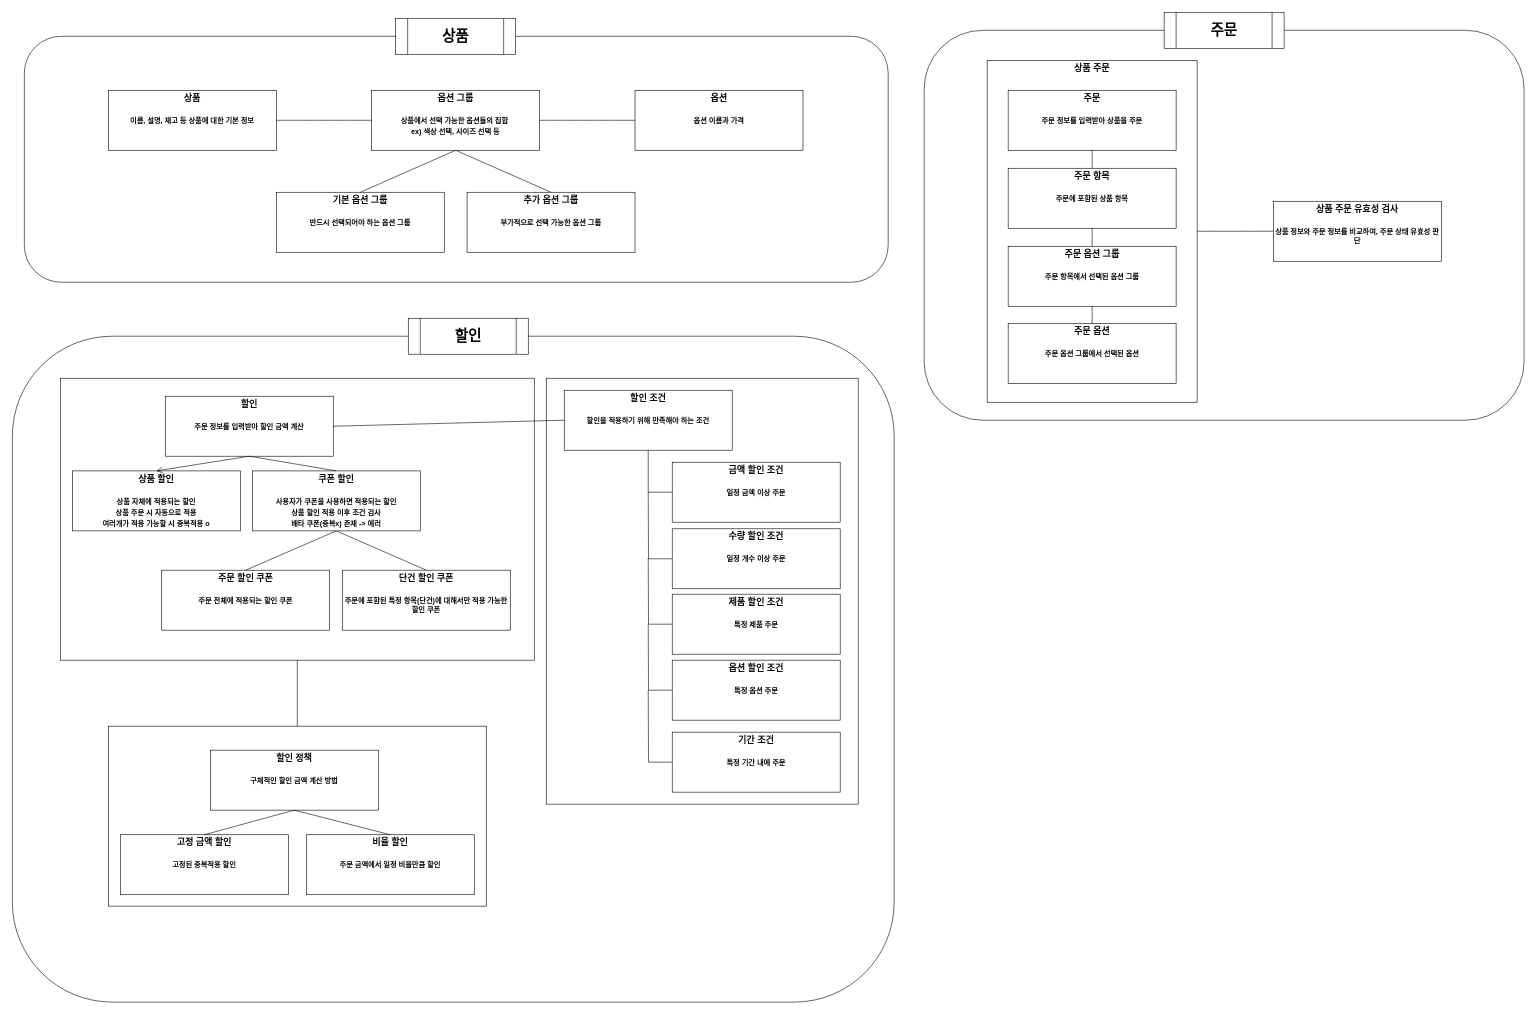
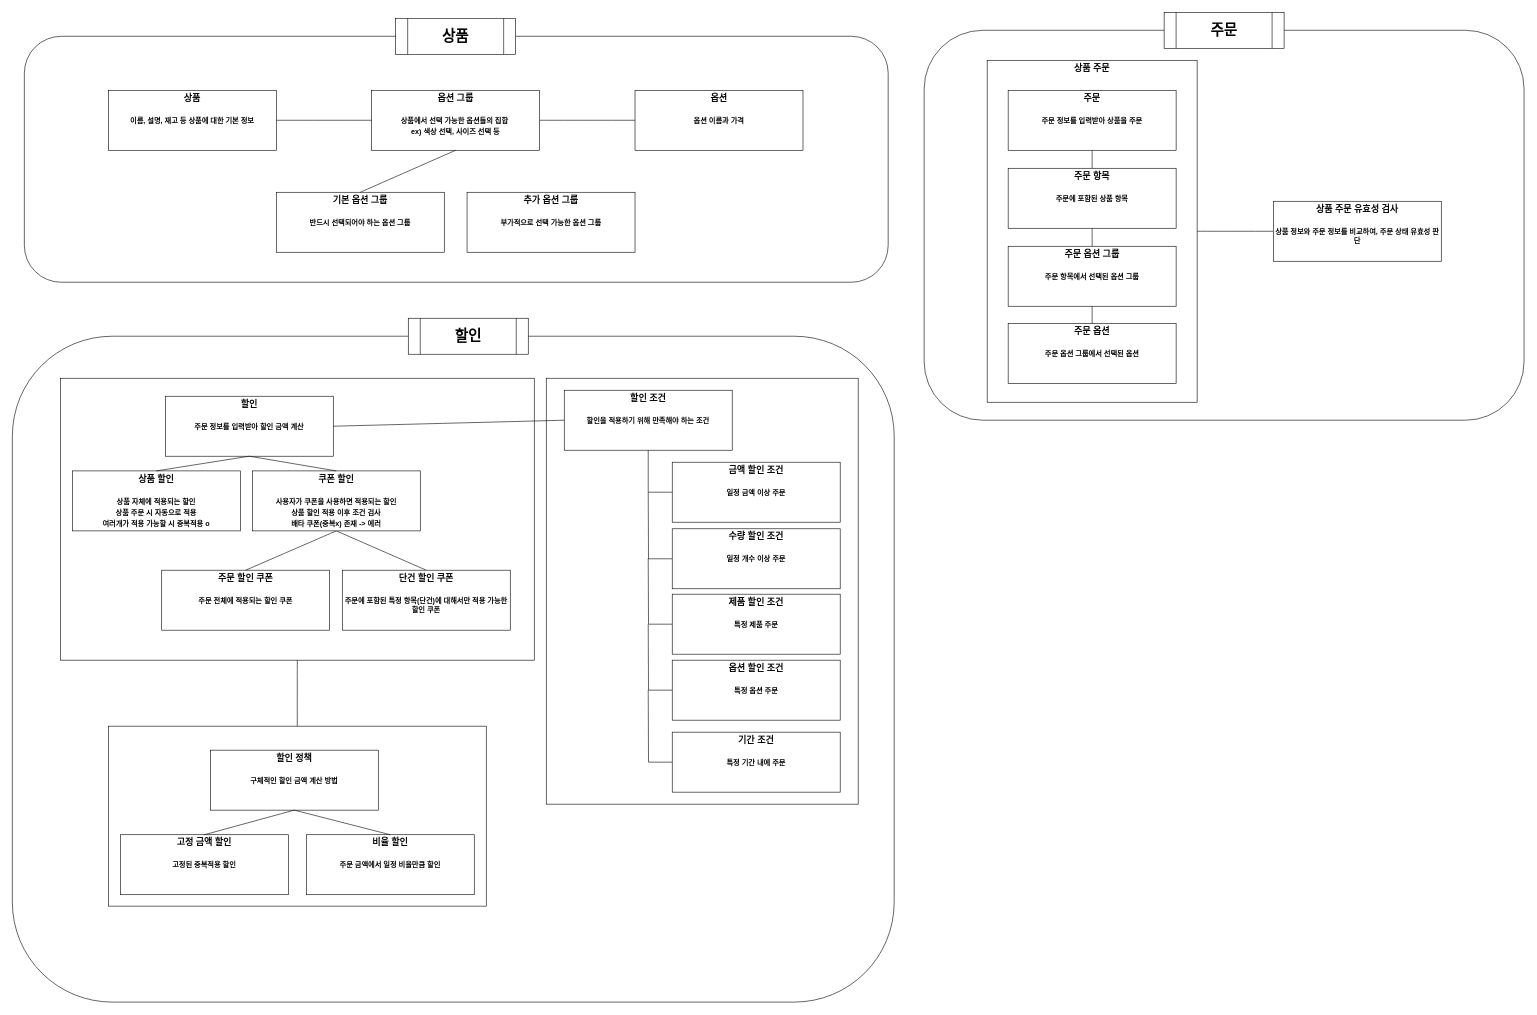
(503, 171) -> none
(161, 470) -> (160, 470)
